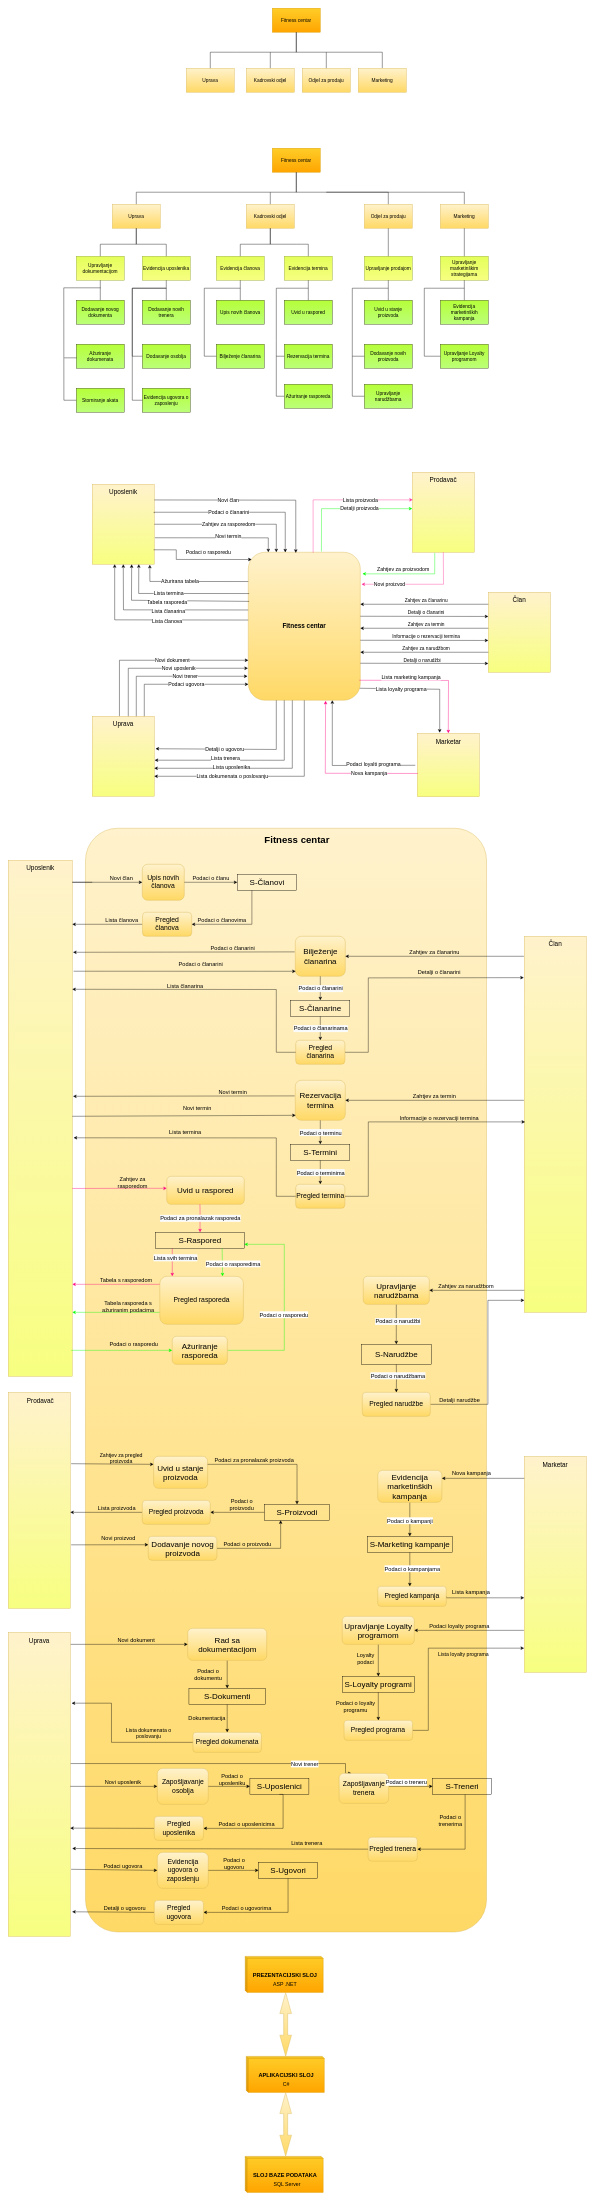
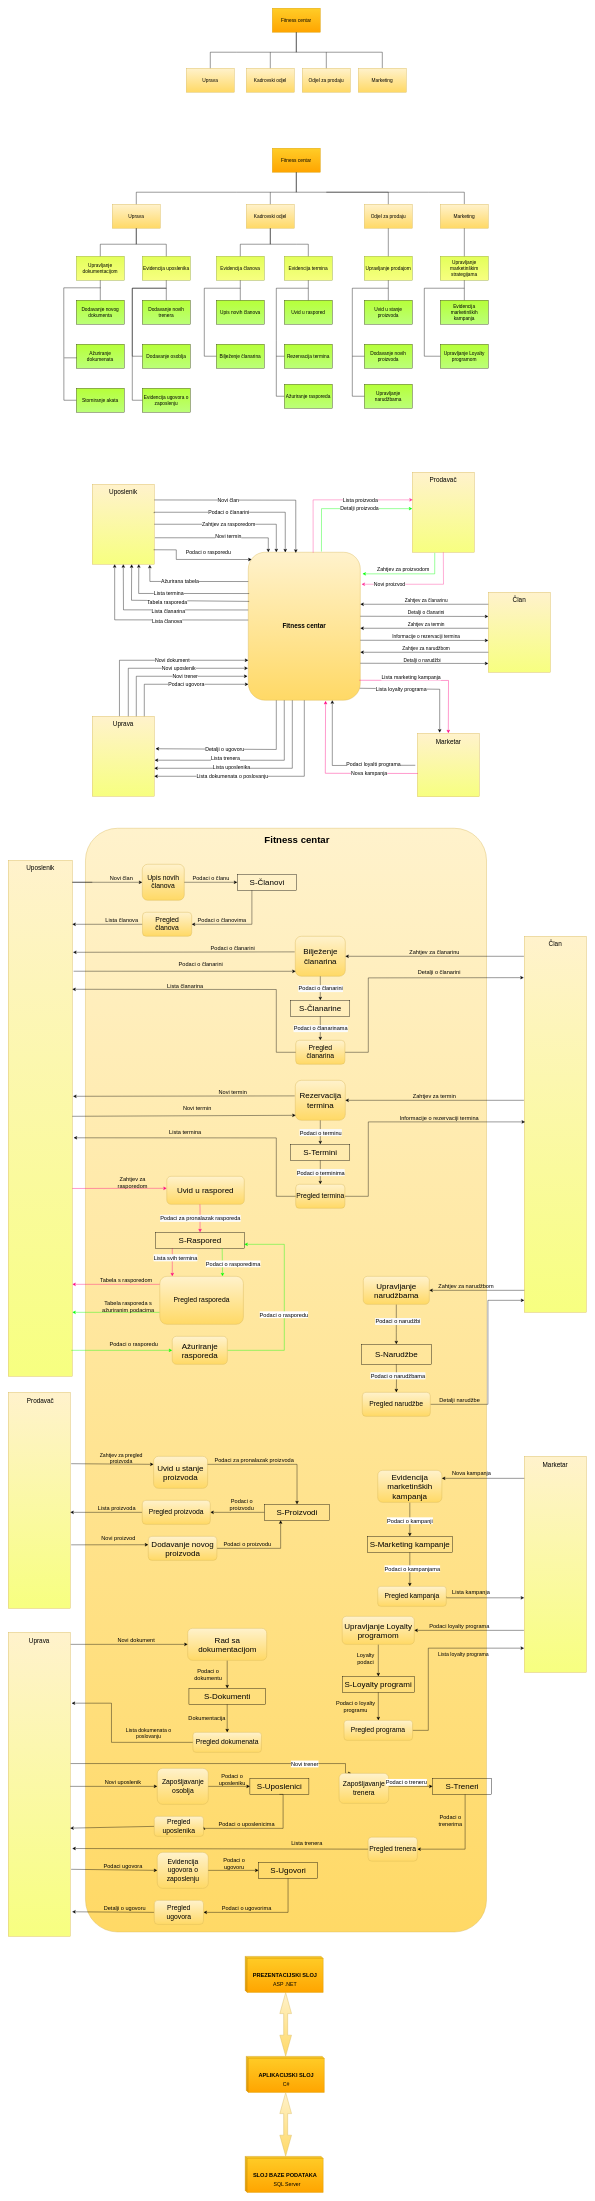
(179, 1828) -> (179, 1826)
